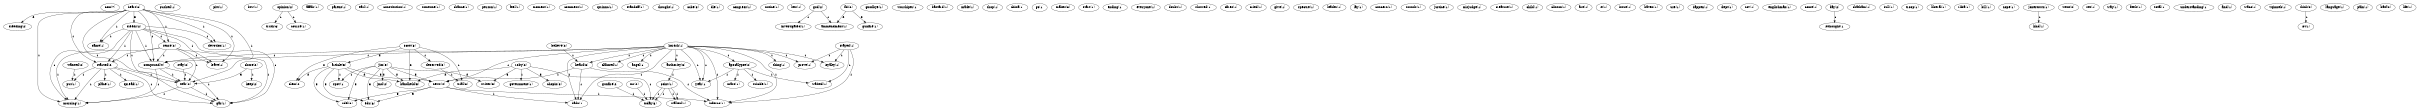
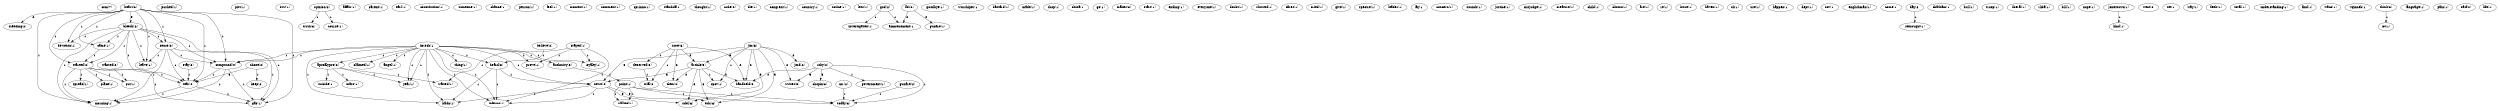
none -> (810, 8)
none -> (1735, 8)
(136, 52) -> (93, 55)
none -> (729, 54)
